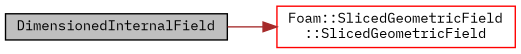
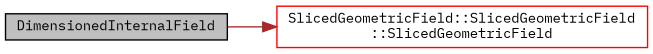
(396, 27) -> (462, 27)
